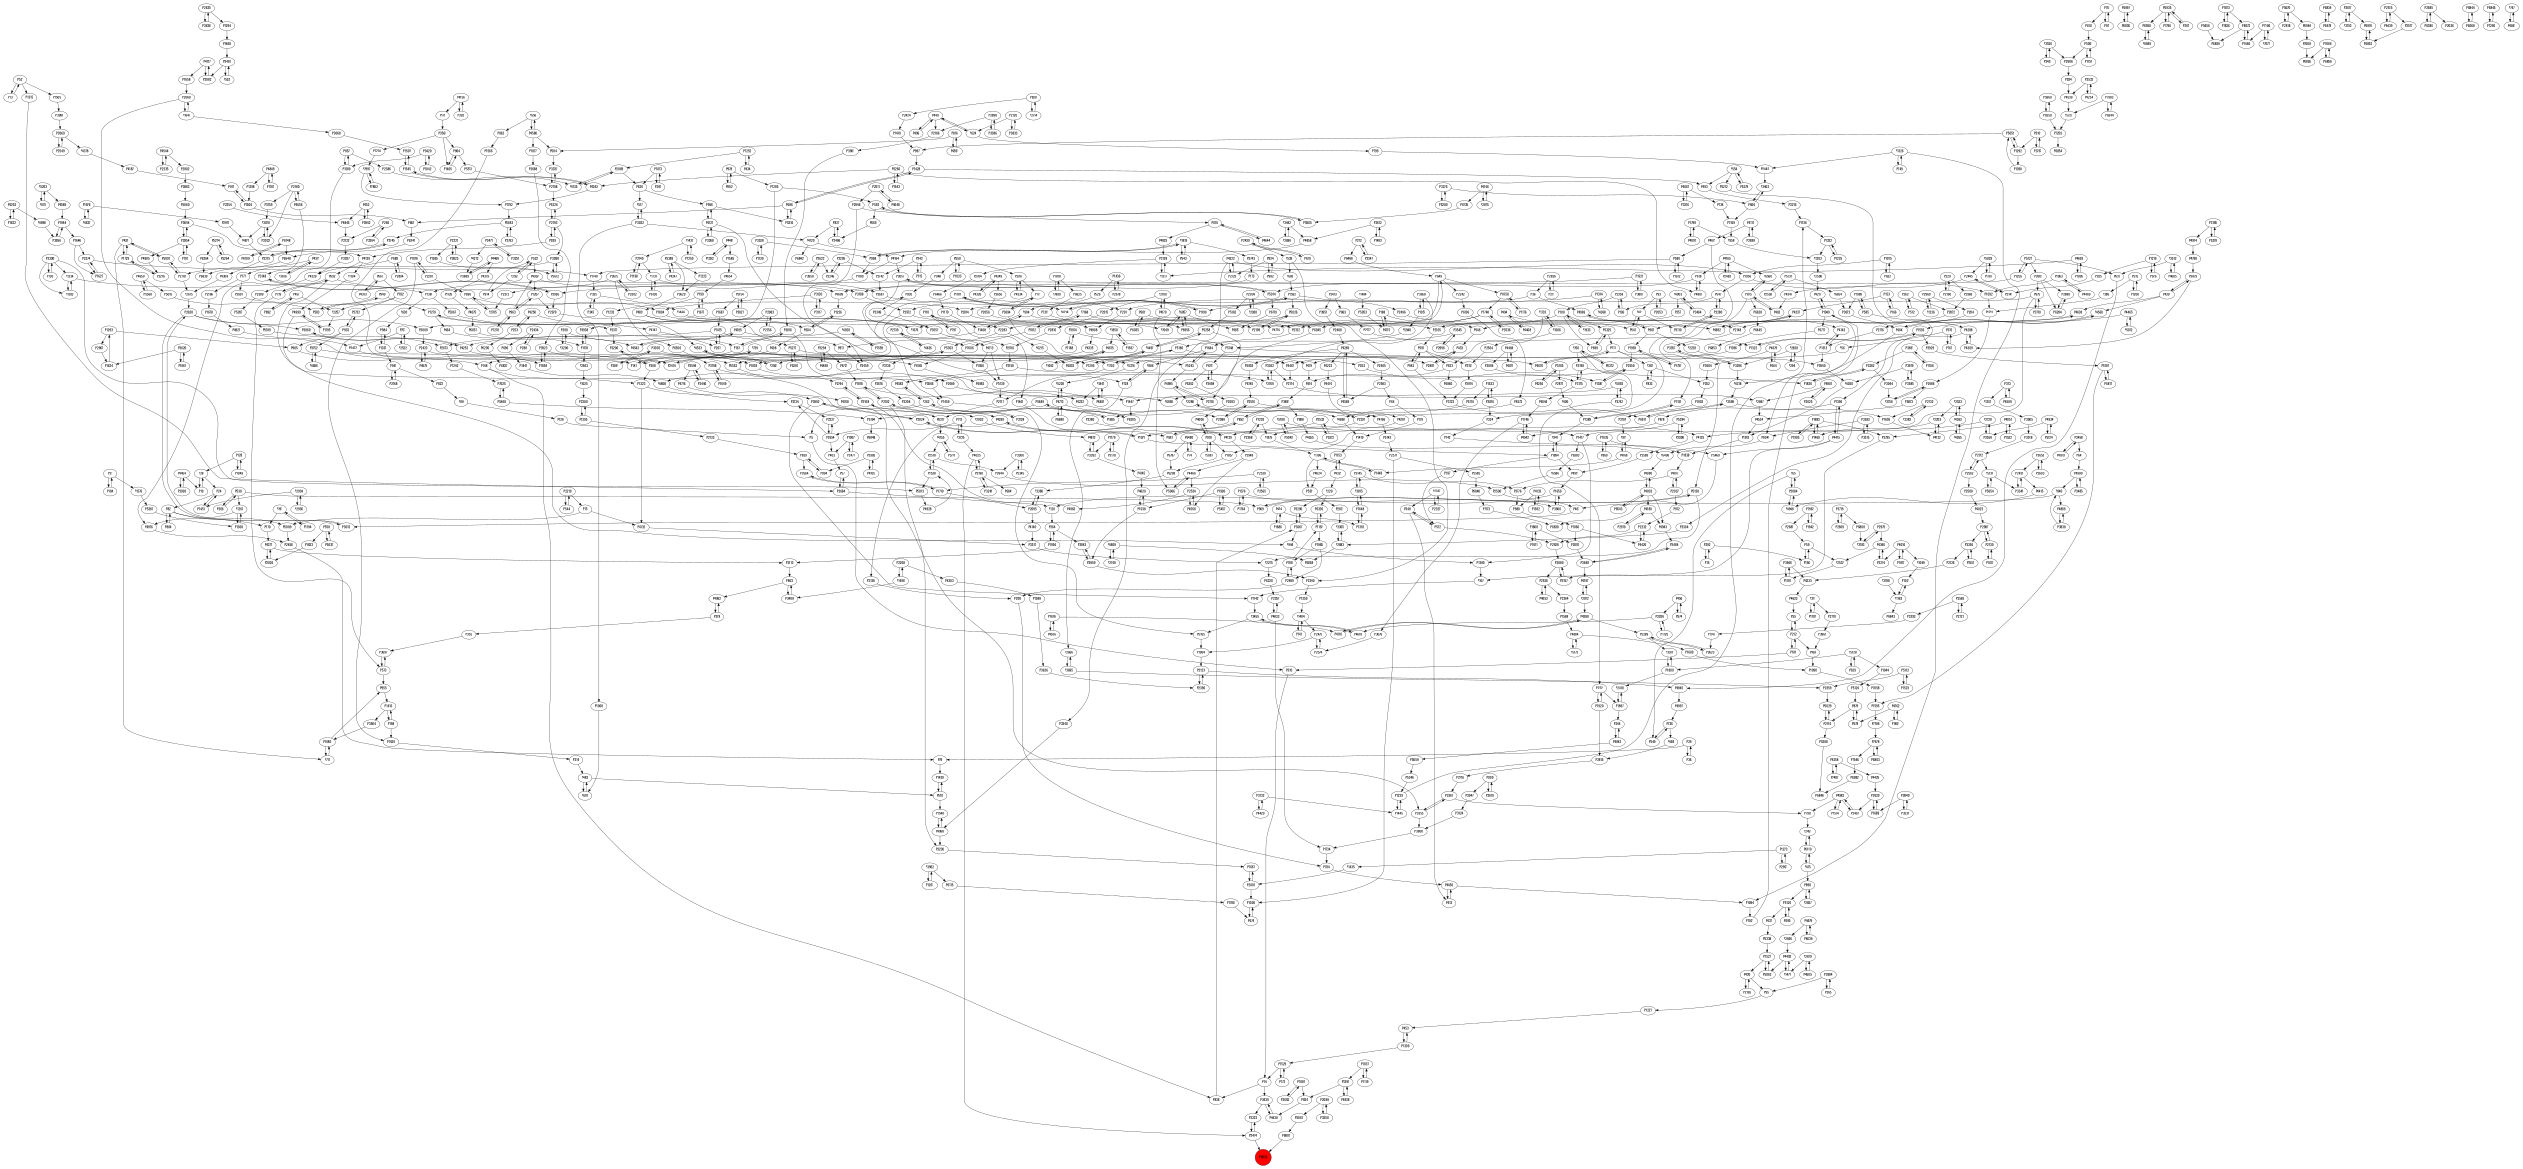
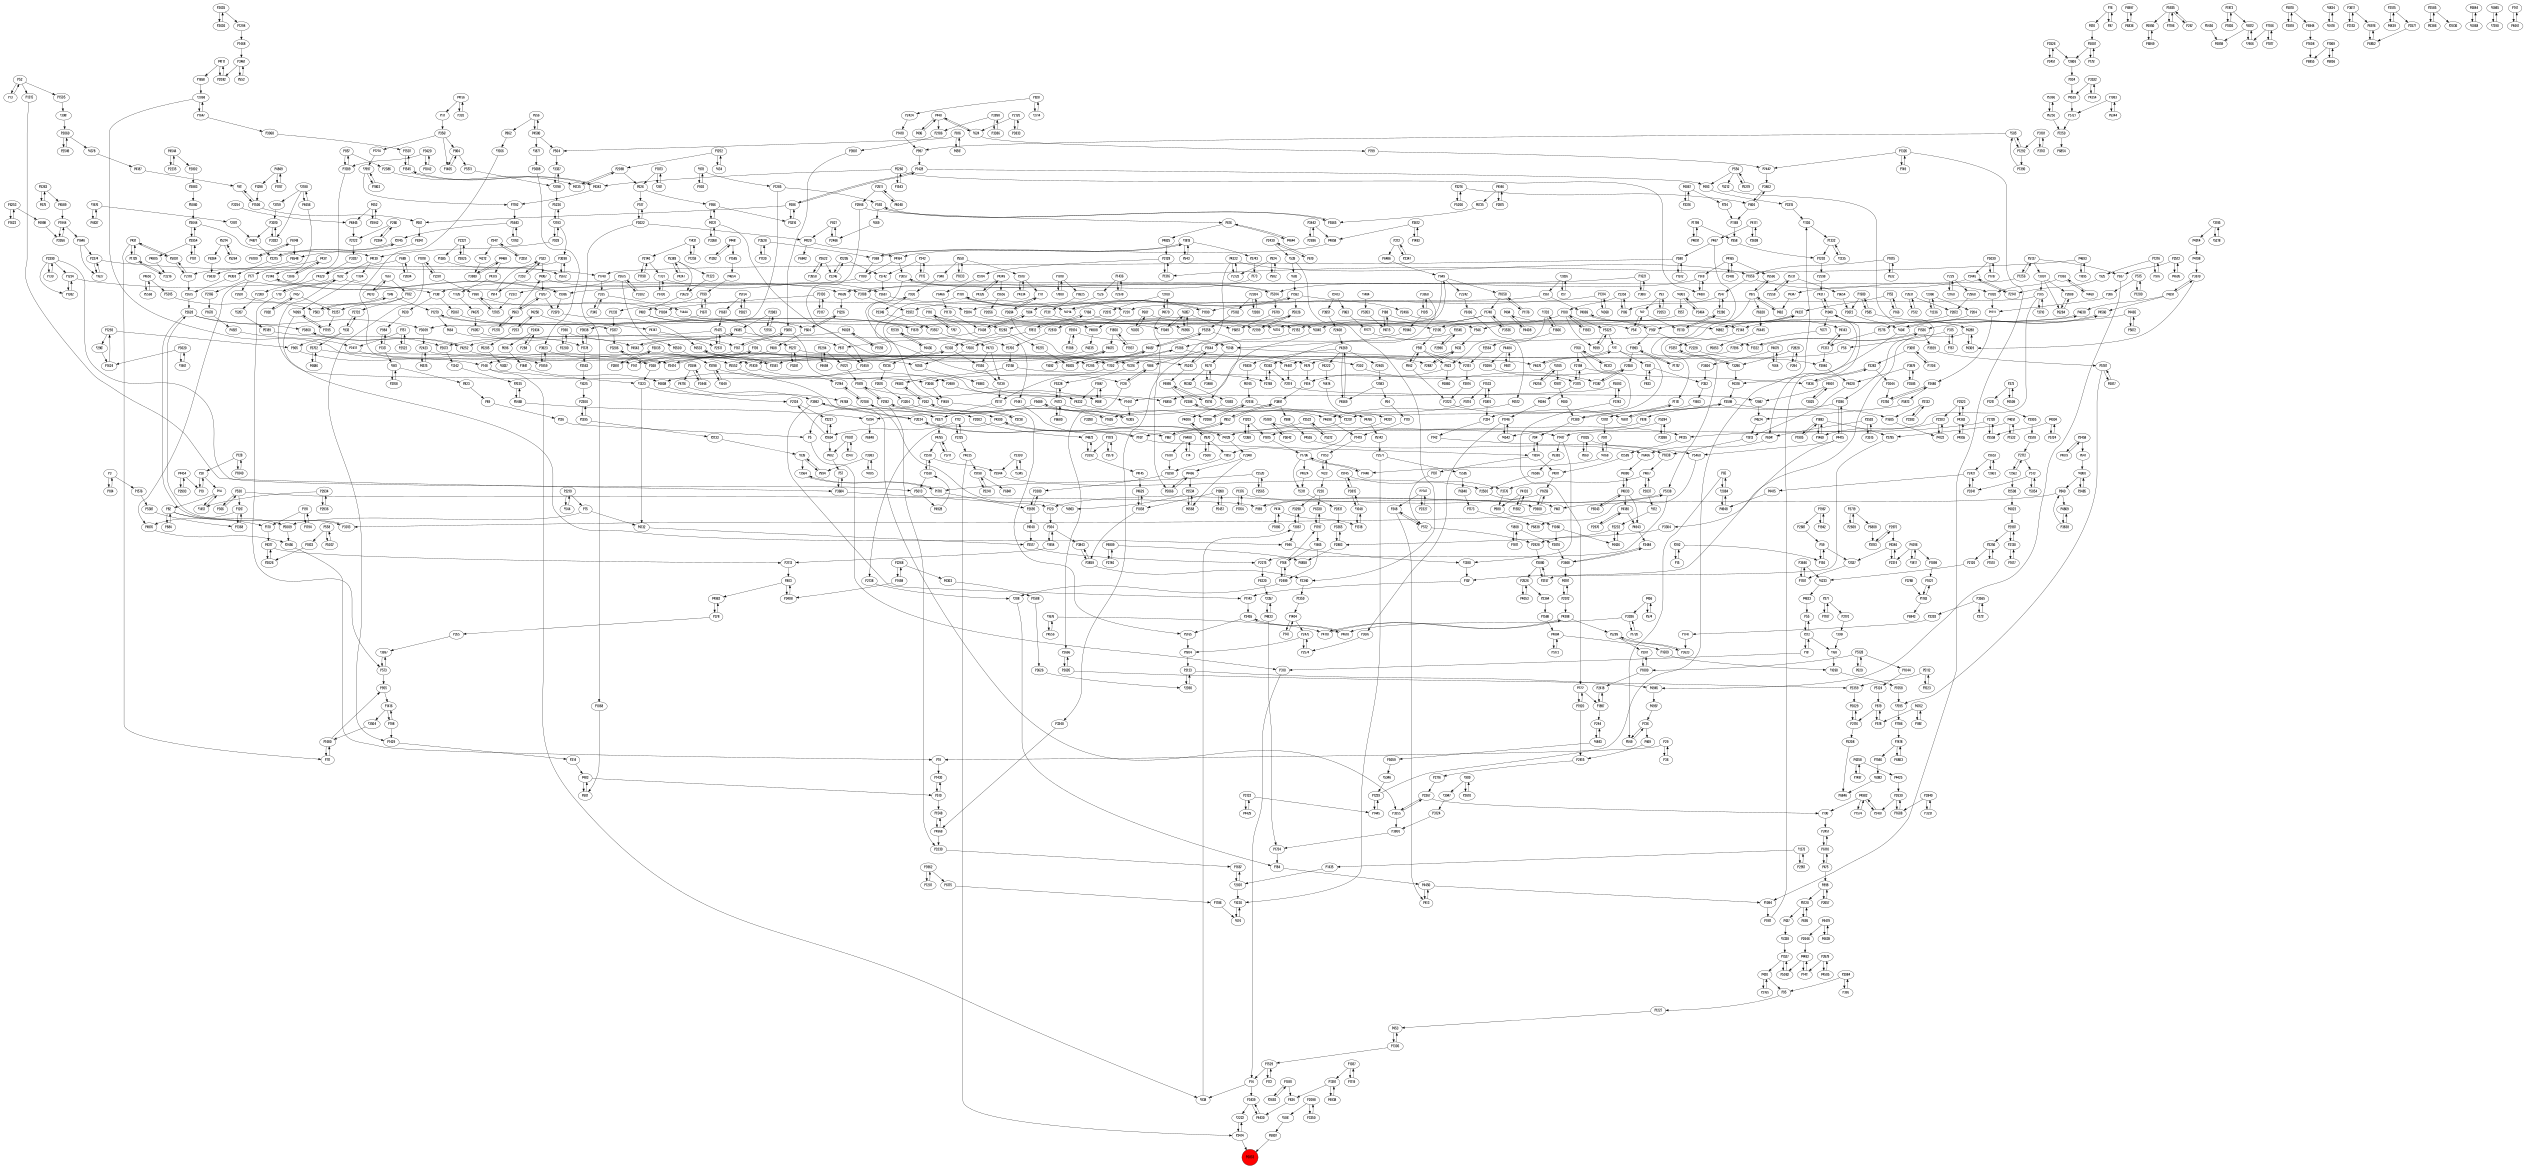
(1163, 277) -> (1166, 277)
(980, 465) -> none
(1750, 921) -> (1768, 921)
